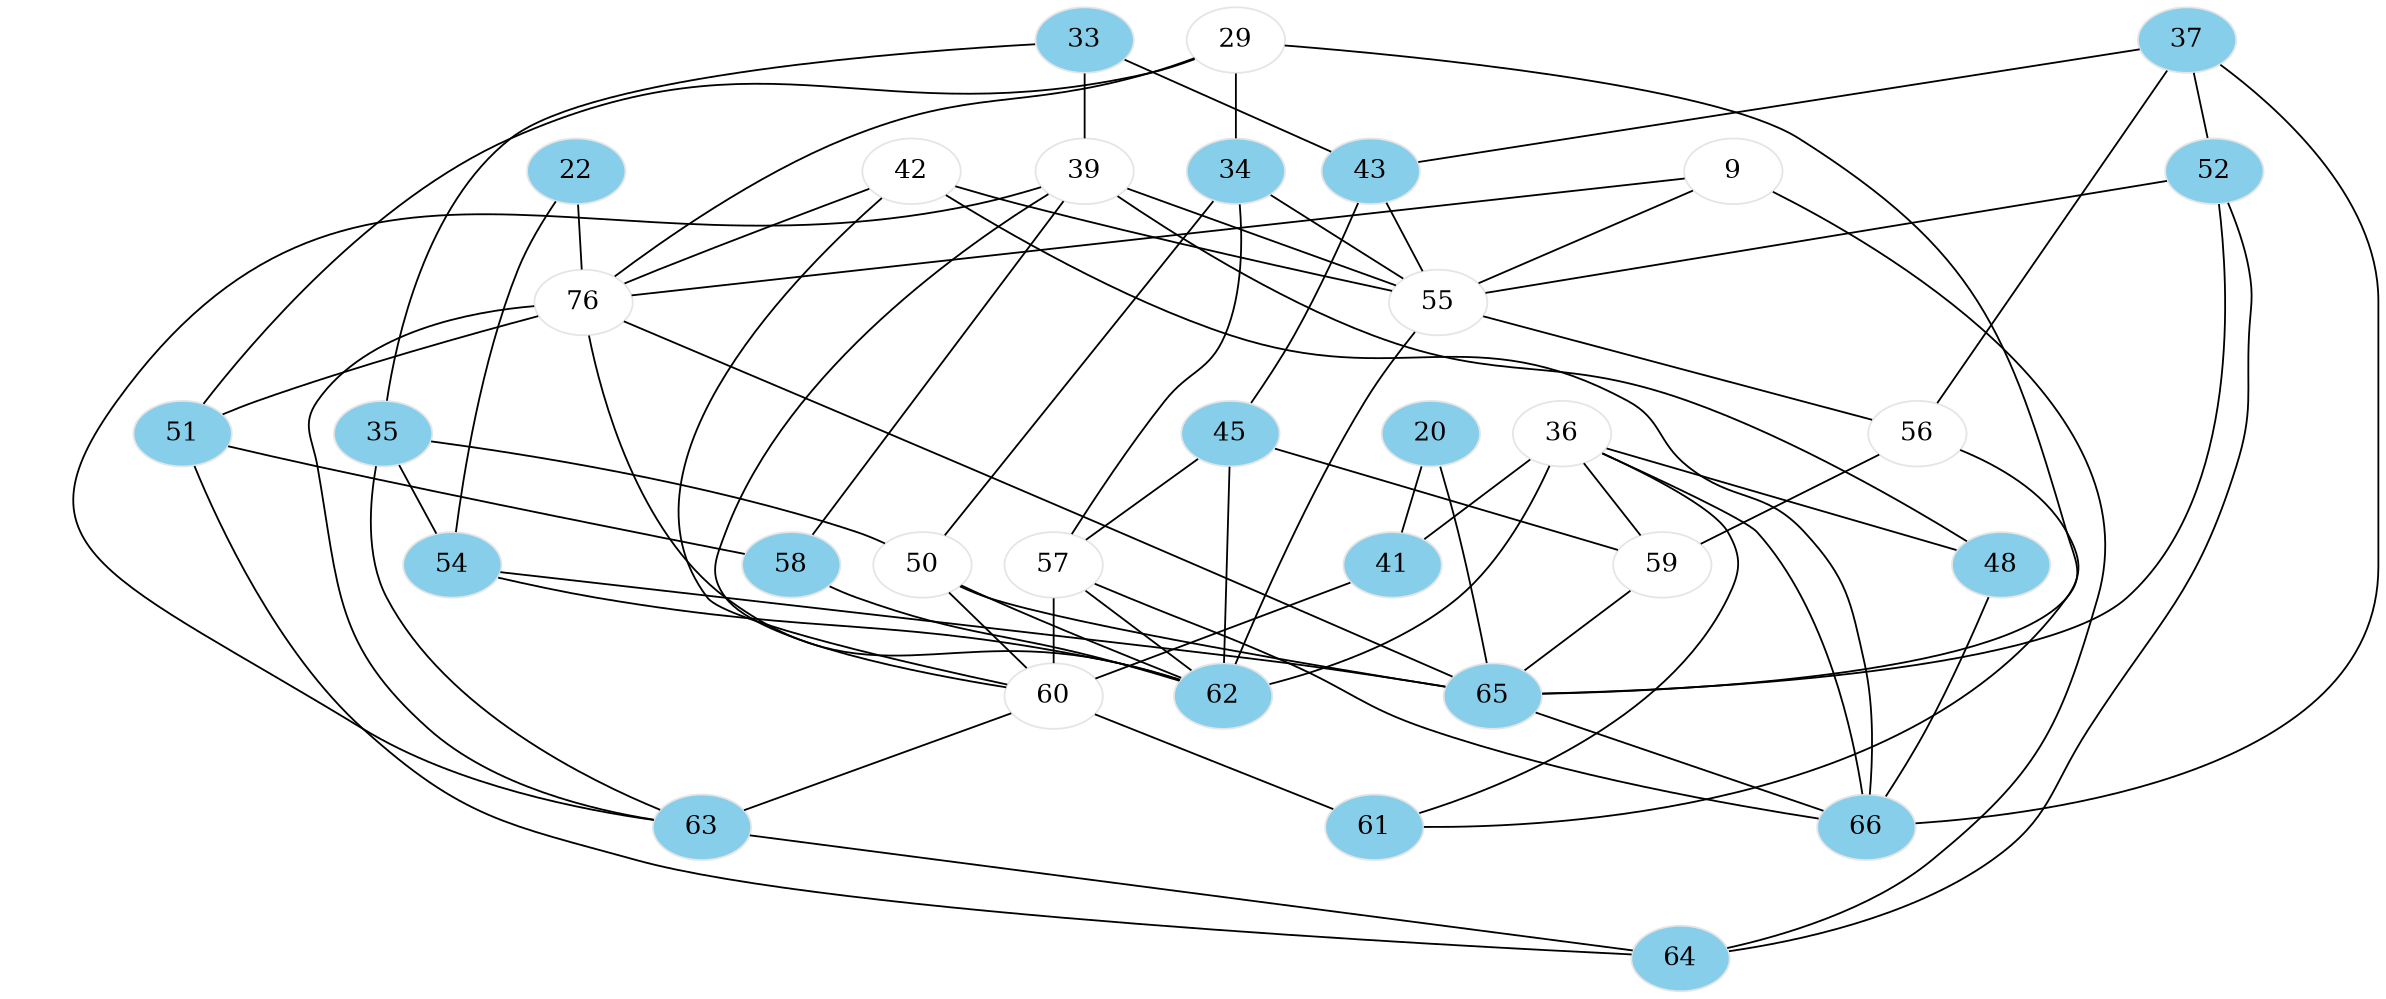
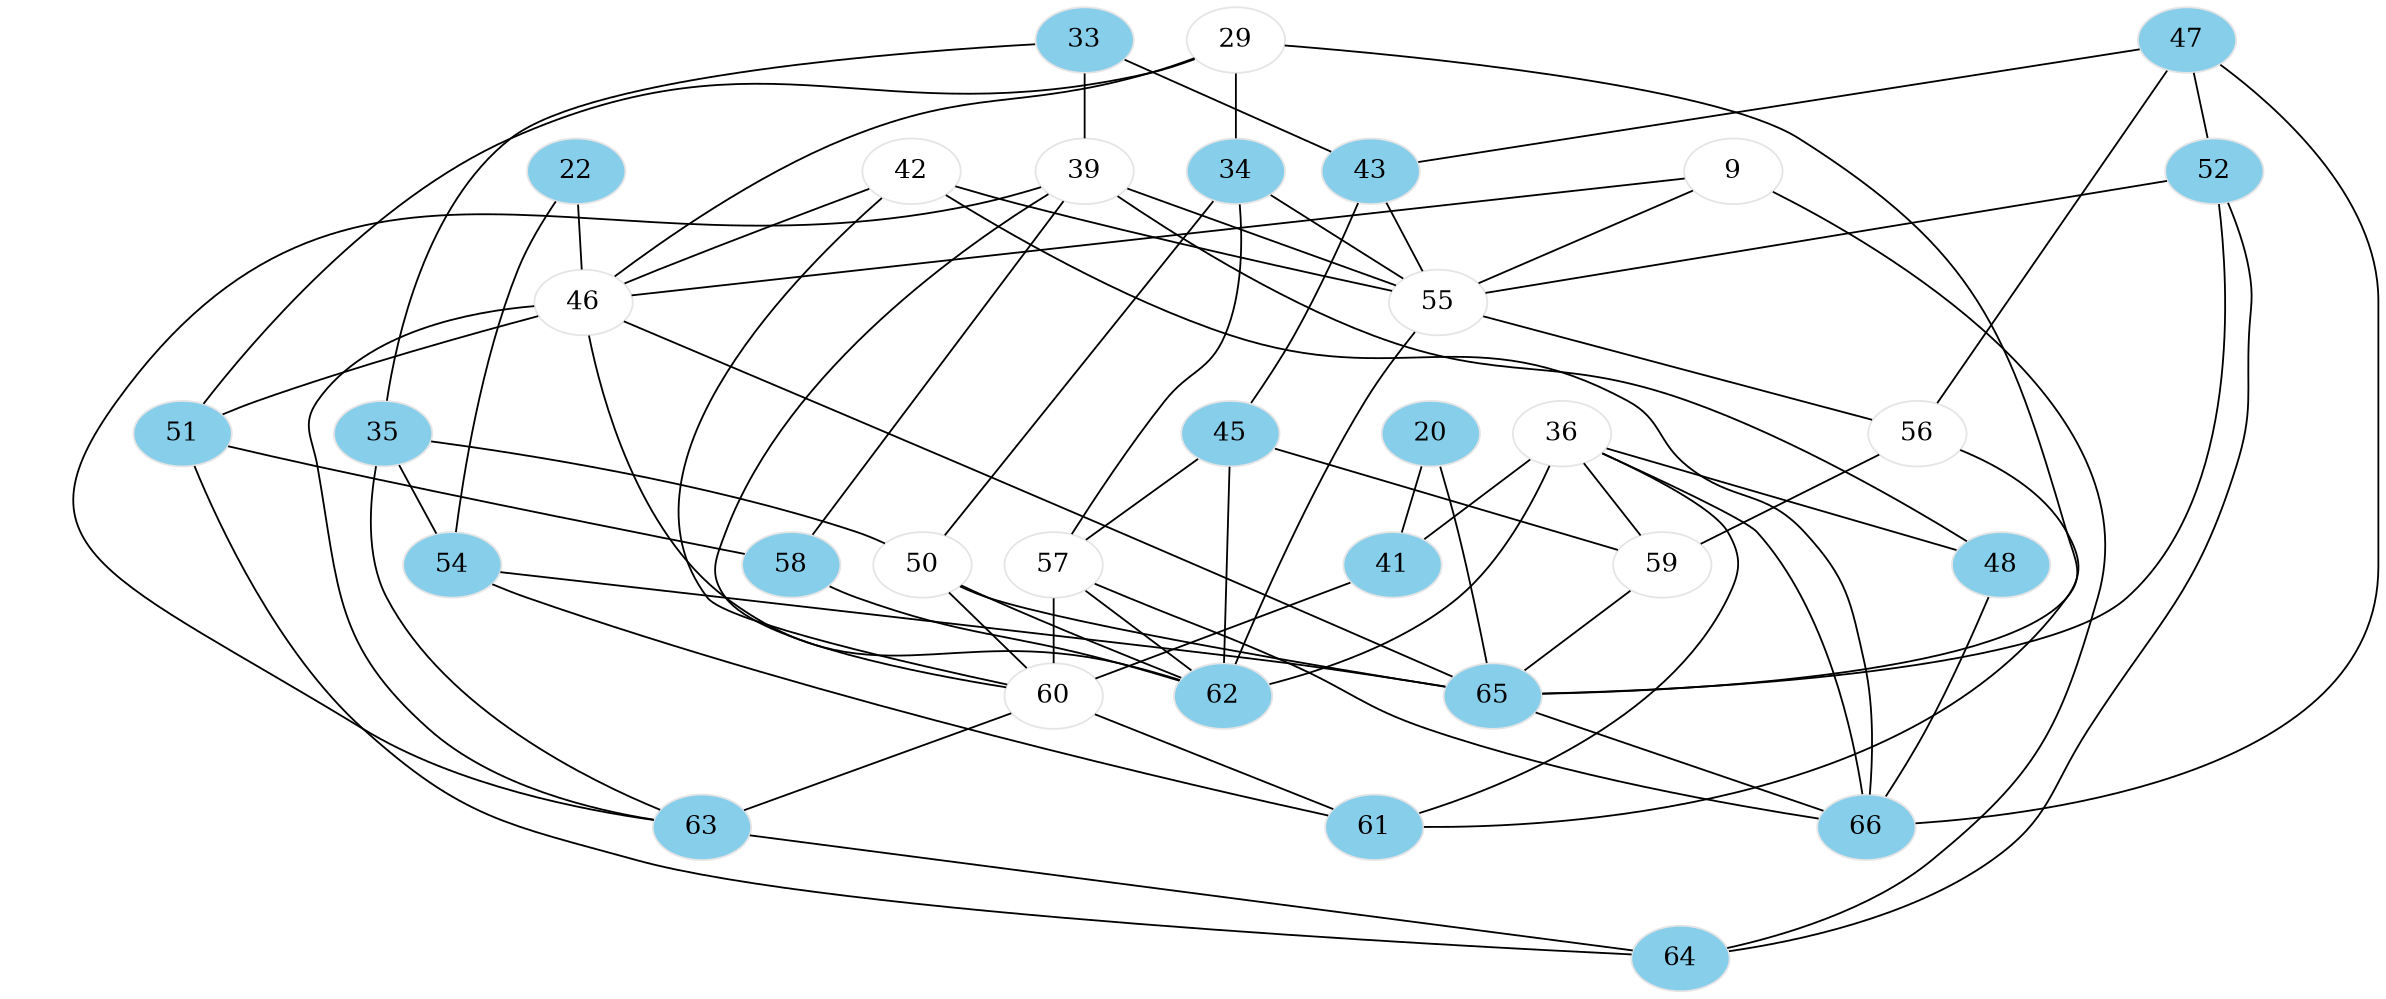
(2187, 40) -> (2187, 40)
(584, 302) -> (584, 302)
(840, 626) -> (907, 713)
